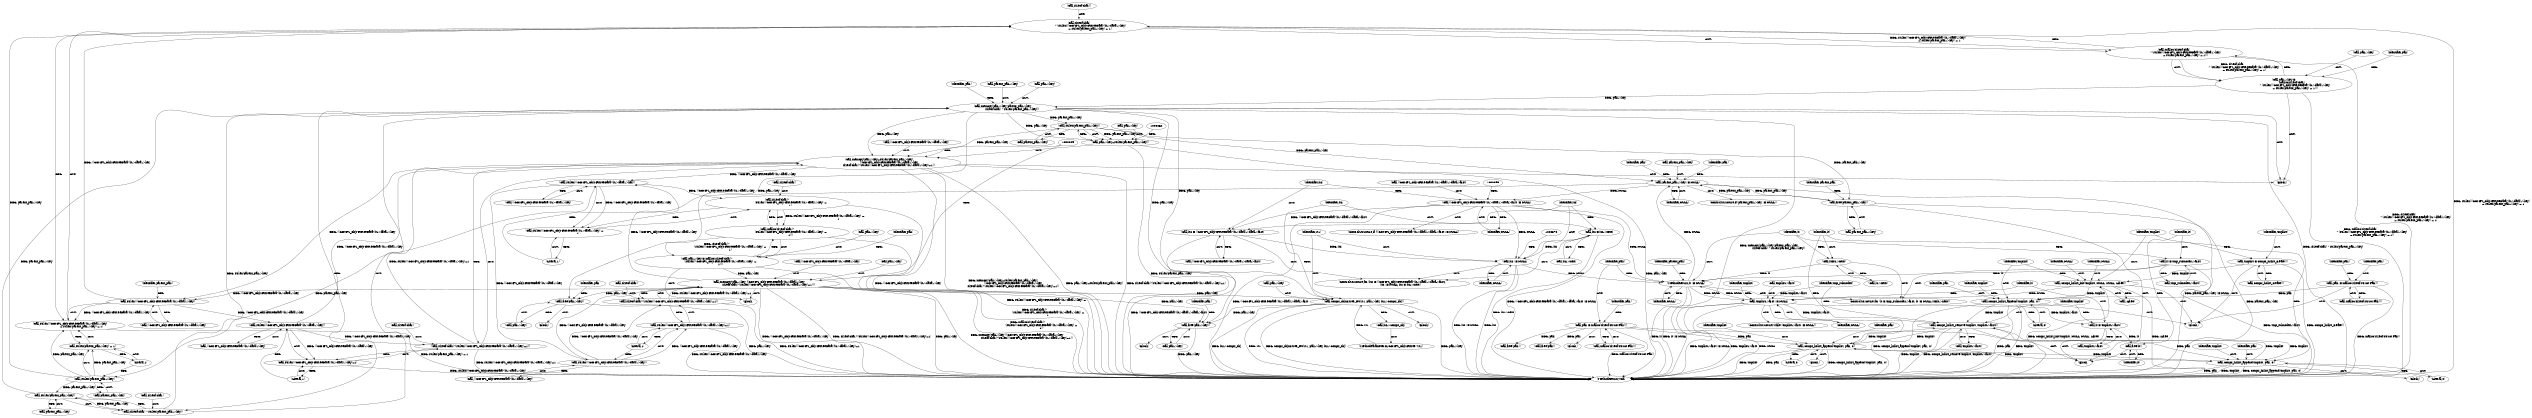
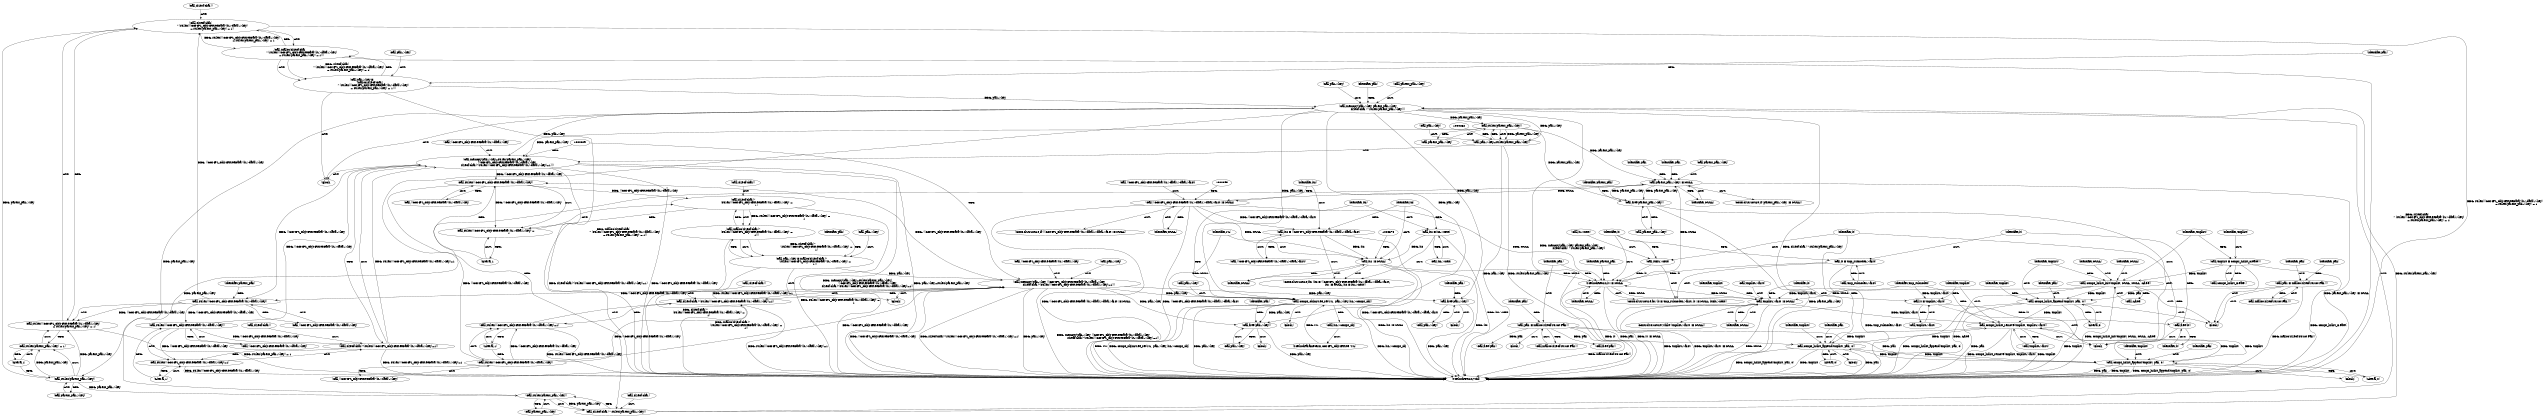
(1855, 272) -> none
(1316, 274) -> (1200, 274)
(1940, 306) -> (1920, 292)
